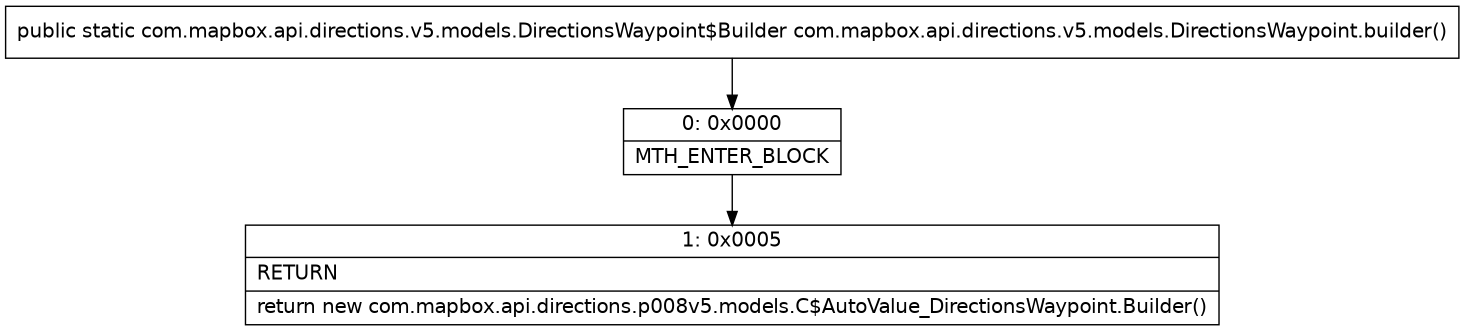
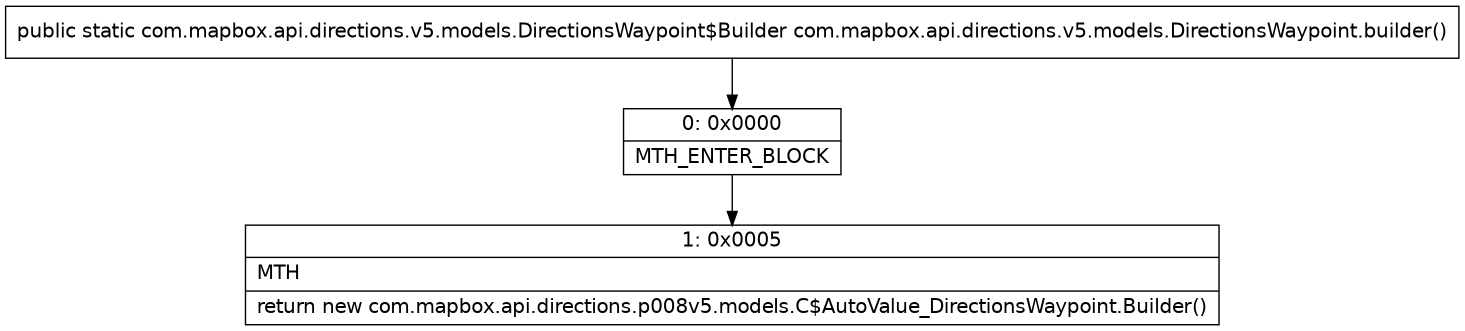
(297, 274) -> (278, 274)
